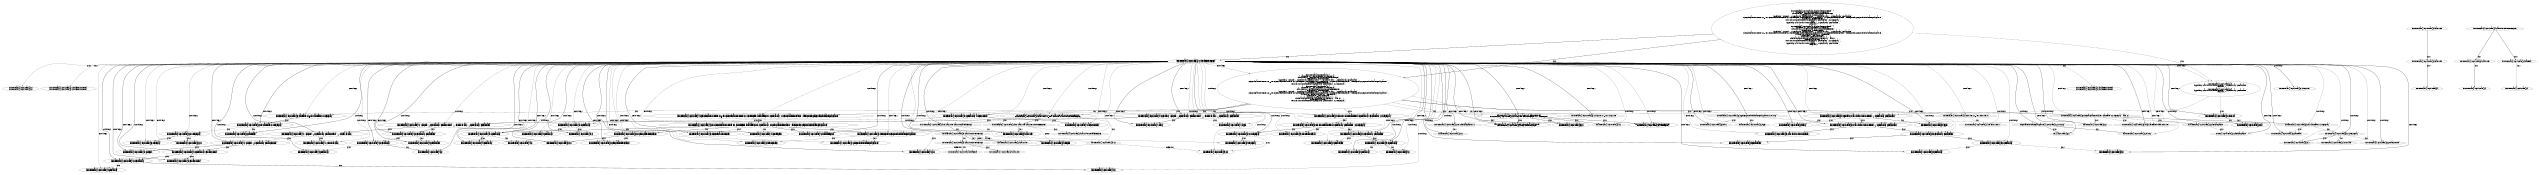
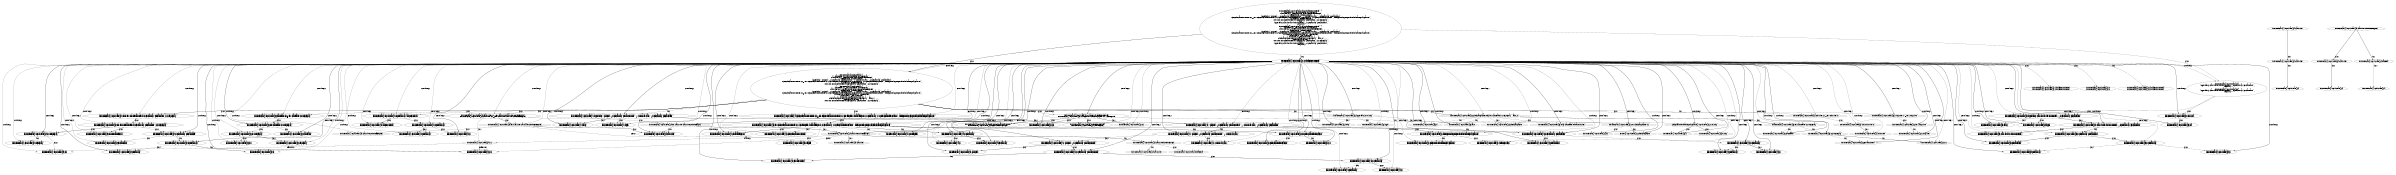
(1747, 116) -> (1353, 116)
none -> (1462, 125)
none -> (1910, 125)
(2218, 129) -> (1632, 129)
(2062, 134) -> (1675, 134)
(2339, 138) -> (1864, 129)
